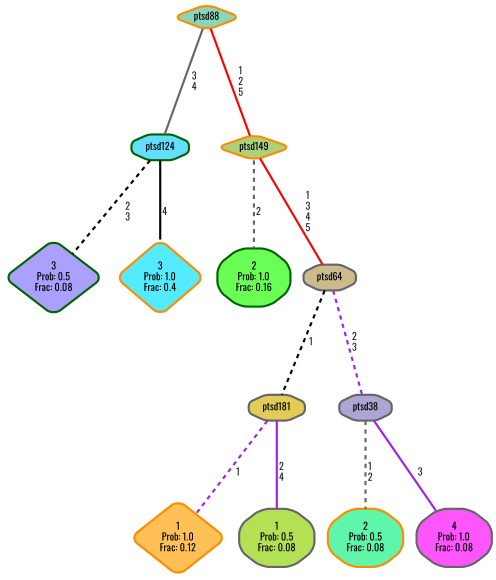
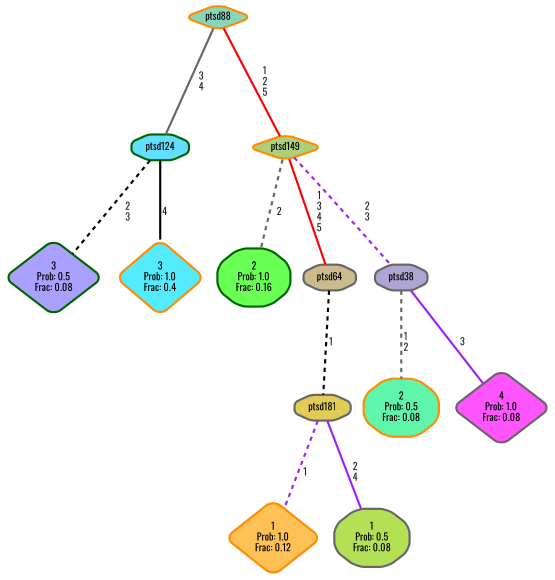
(348, 343) -> (343, 211)
(454, 538) -> (501, 408)
